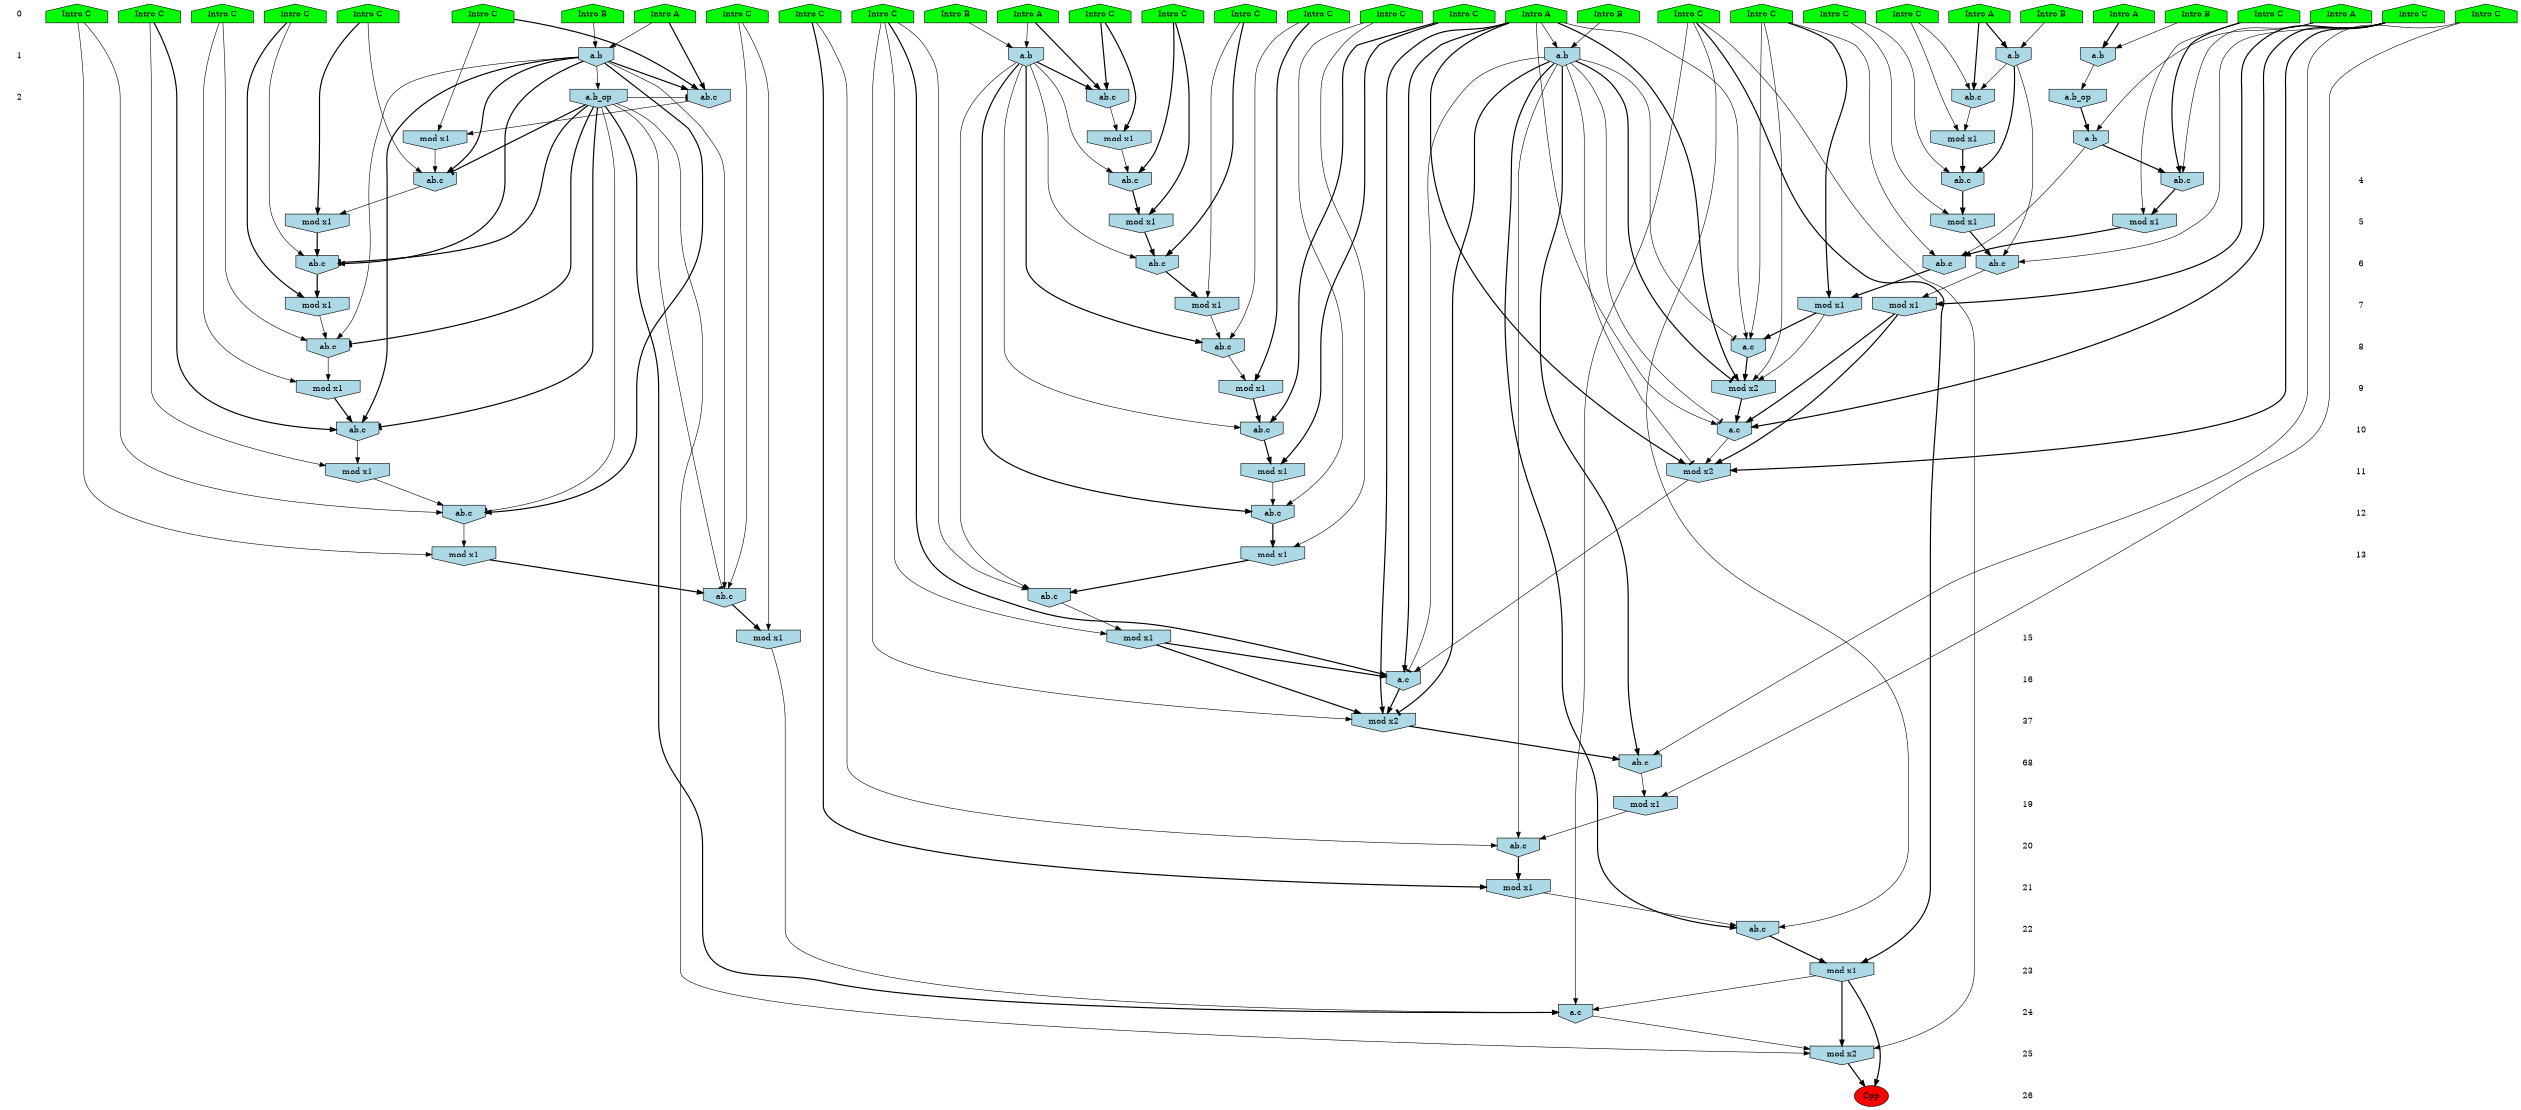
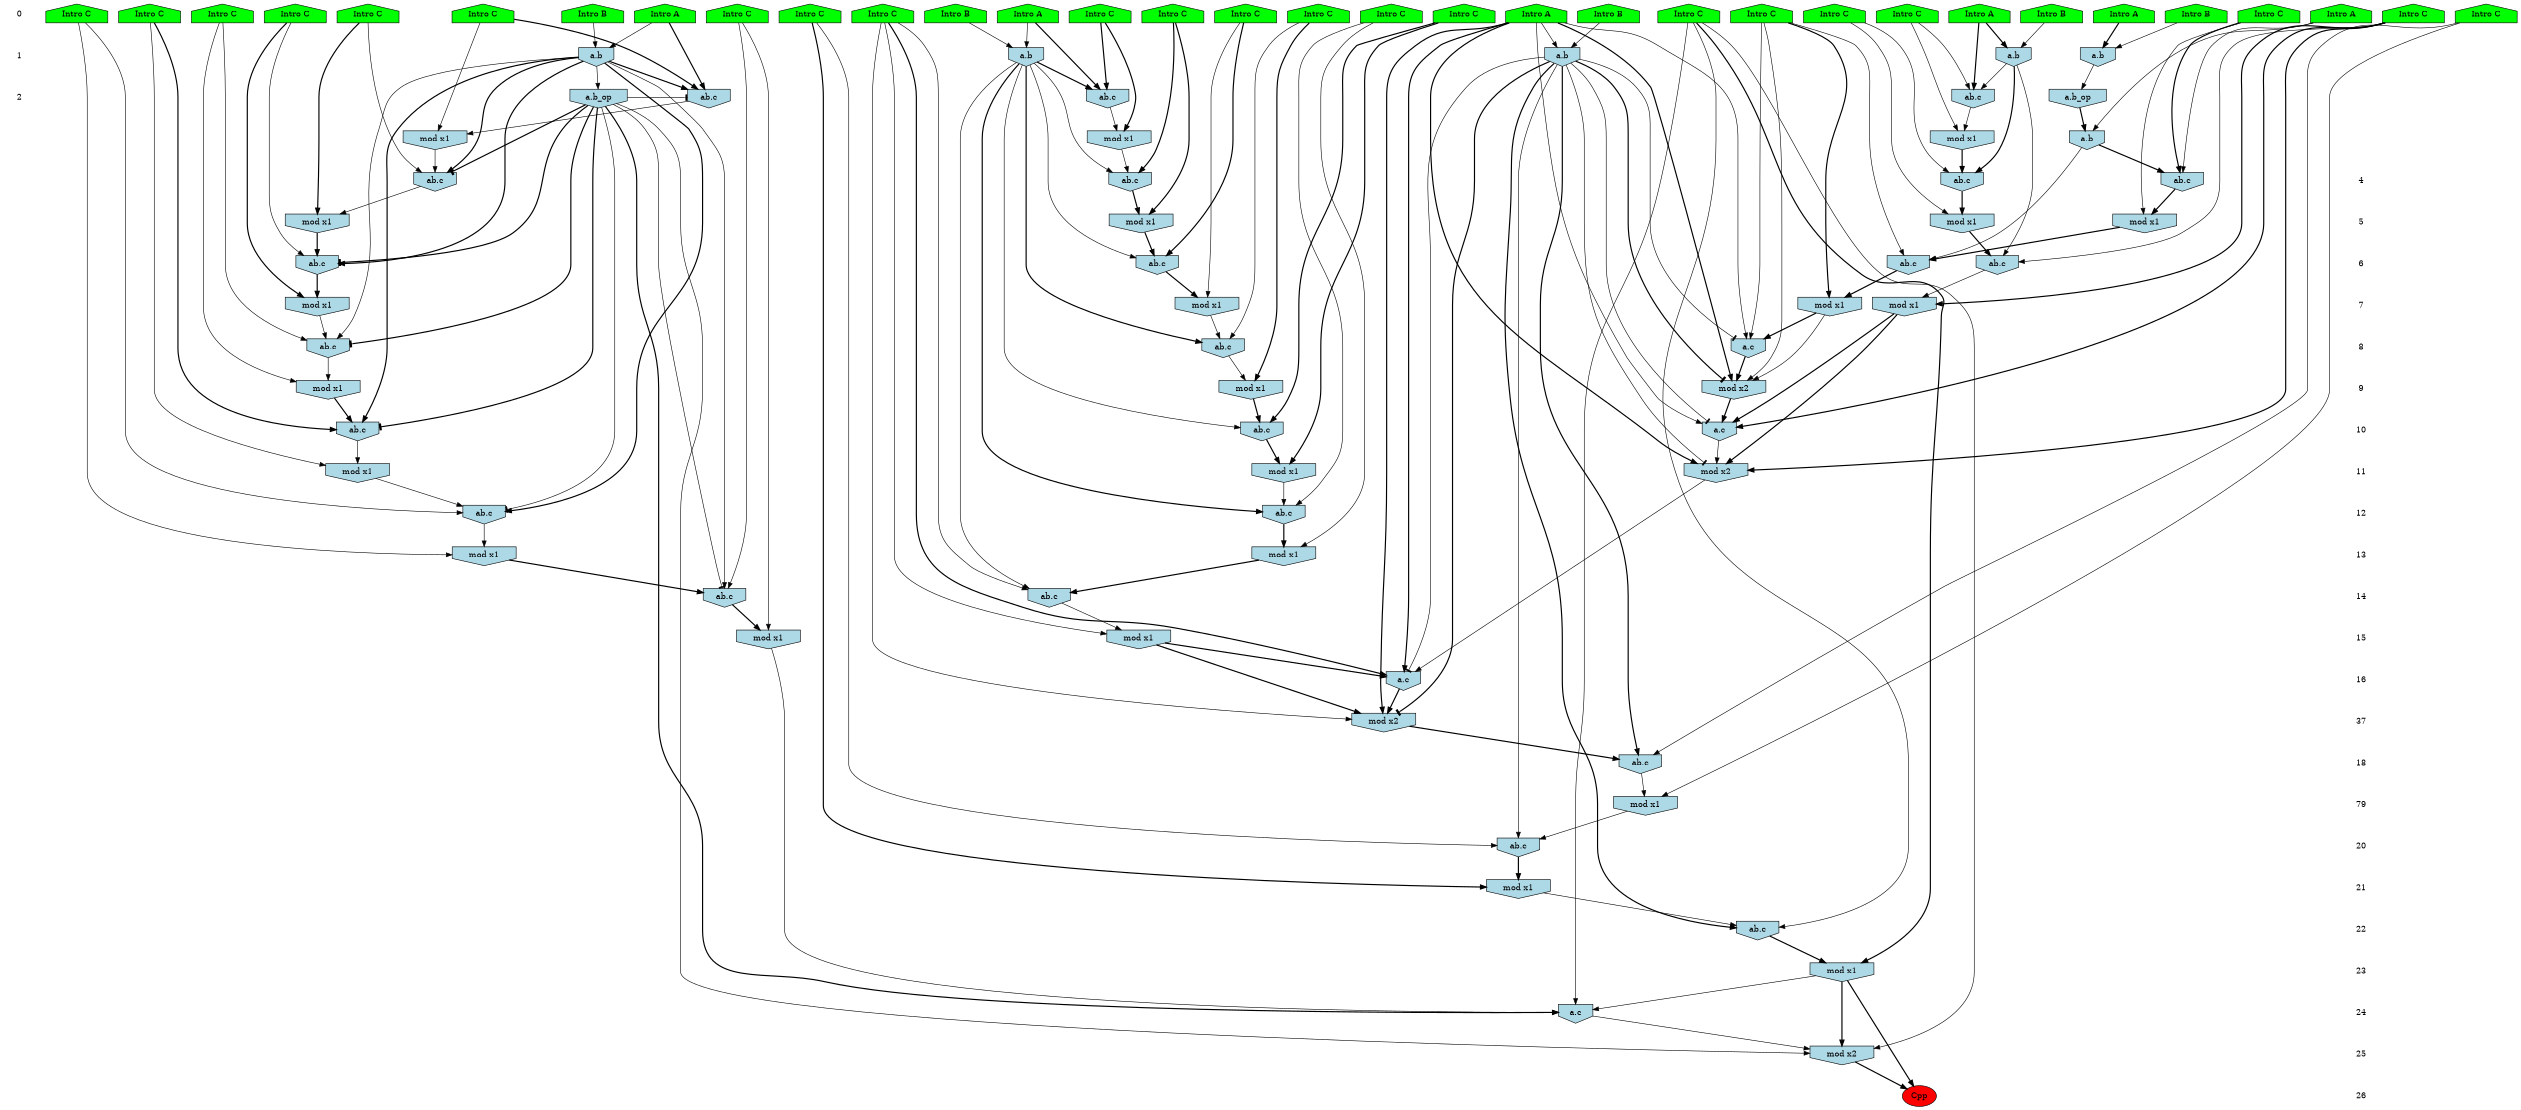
none -> (2361, 597)
(2028, 763) -> (2361, 763)
(2028, 805) -> (2361, 805)
